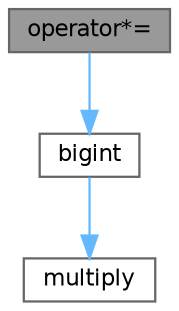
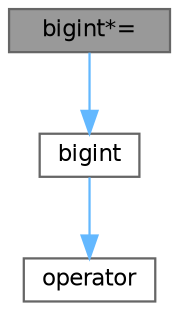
(90, 31) -> (90, 31)
(90, 280) -> (90, 280)
